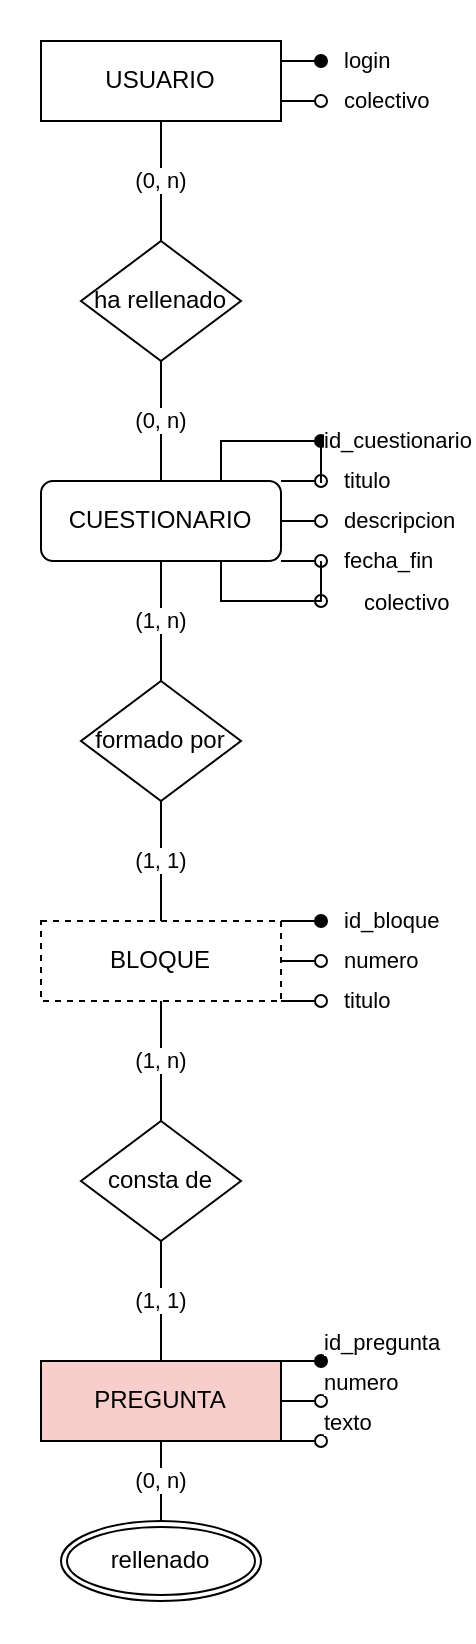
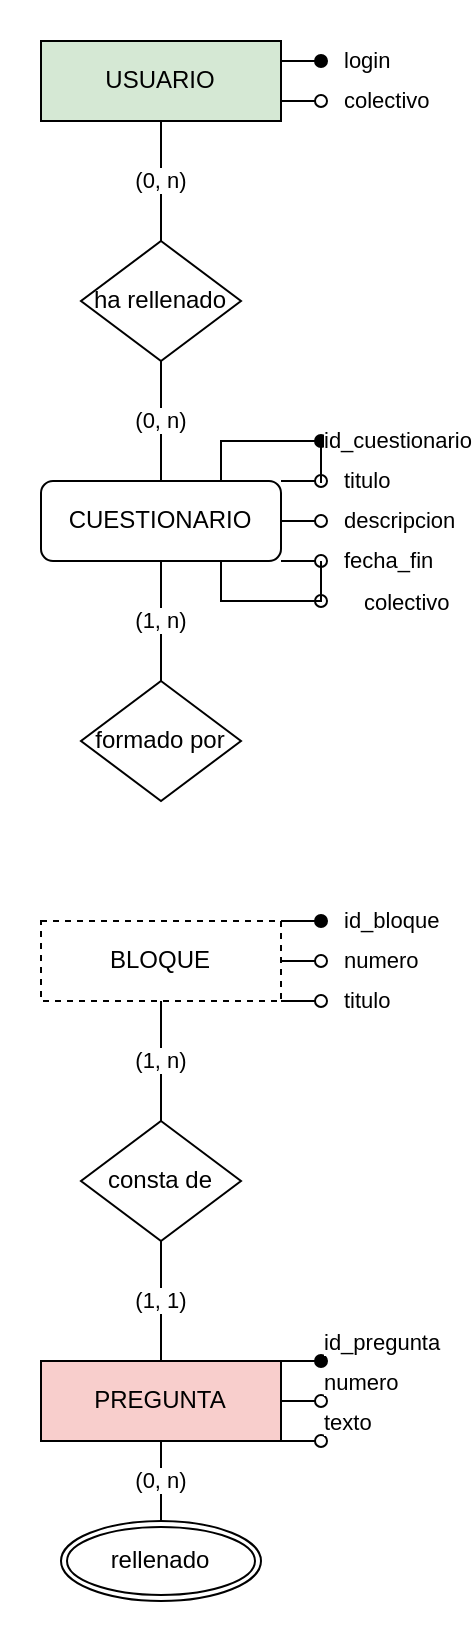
(161, 81) -> (161, 81)
(161, 896) -> none
